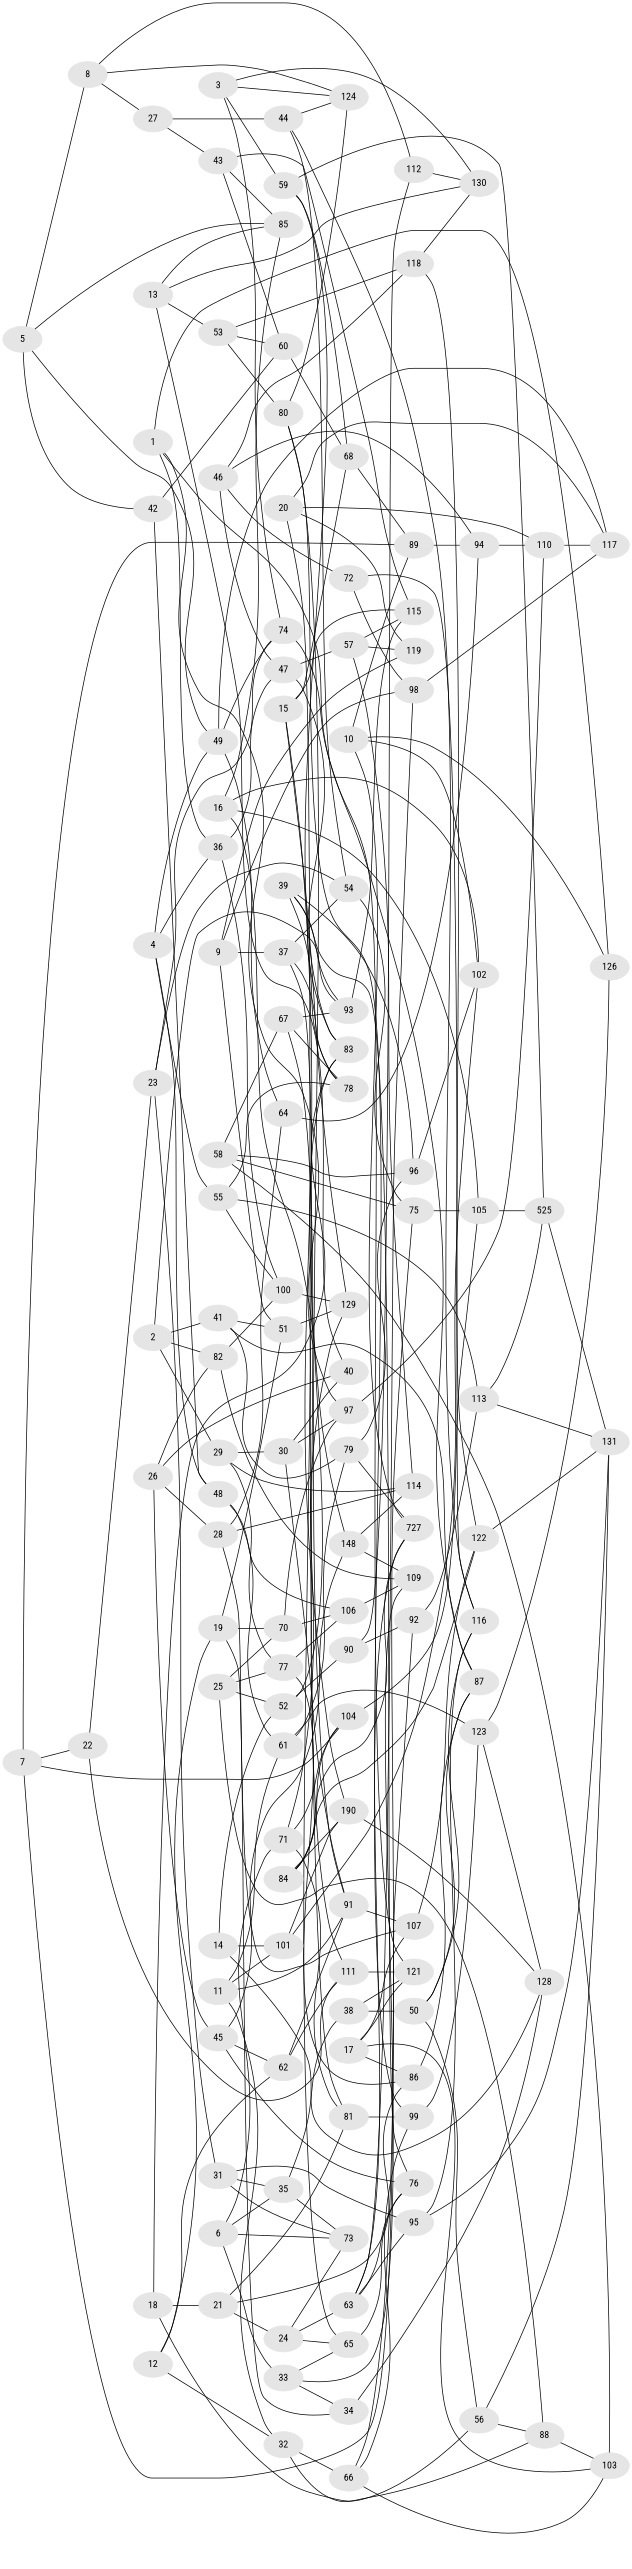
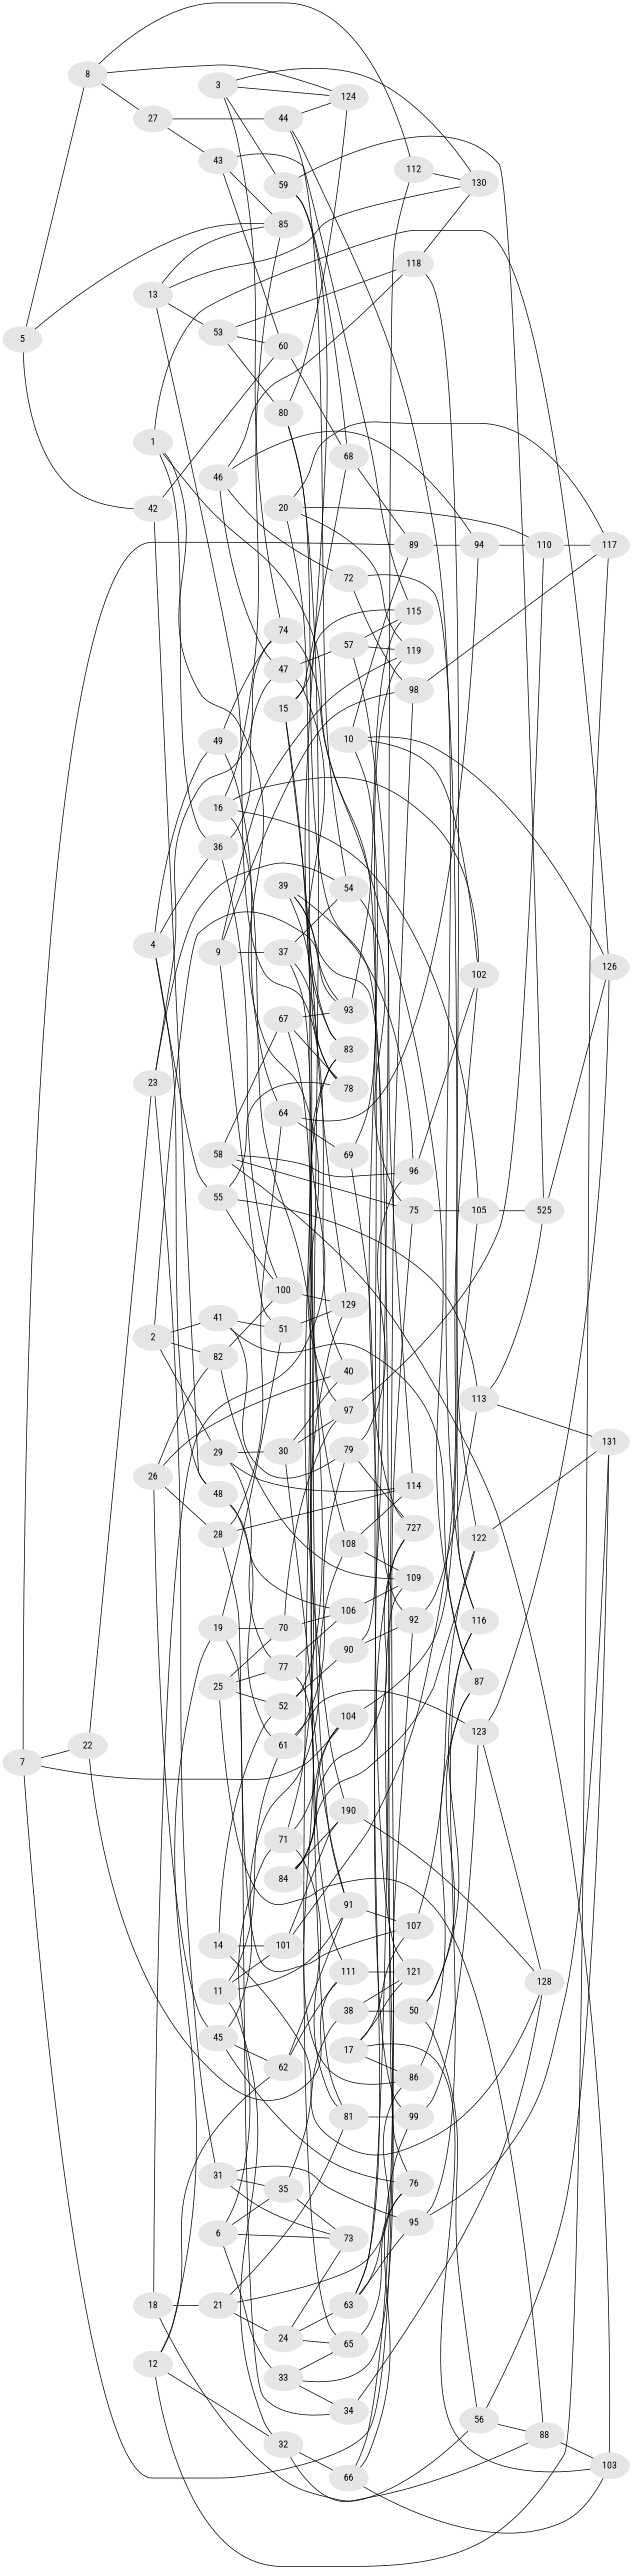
(331, 414) -> (584, 1791)
(159, 476) -> none
none -> (349, 1156)
(577, 1326) -> (577, 1089)
(349, 1544) -> (349, 1544)
